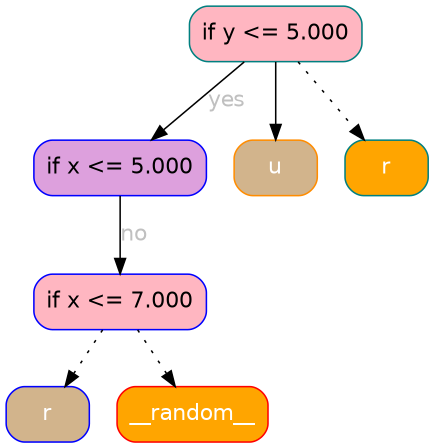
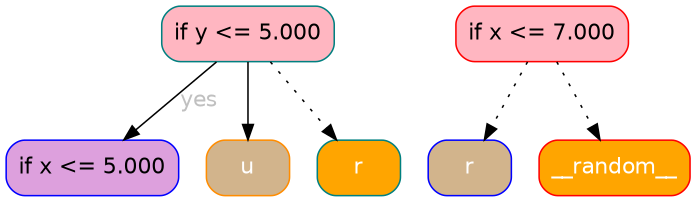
(120, 227) -> none
(120, 302) -> (542, 34)
